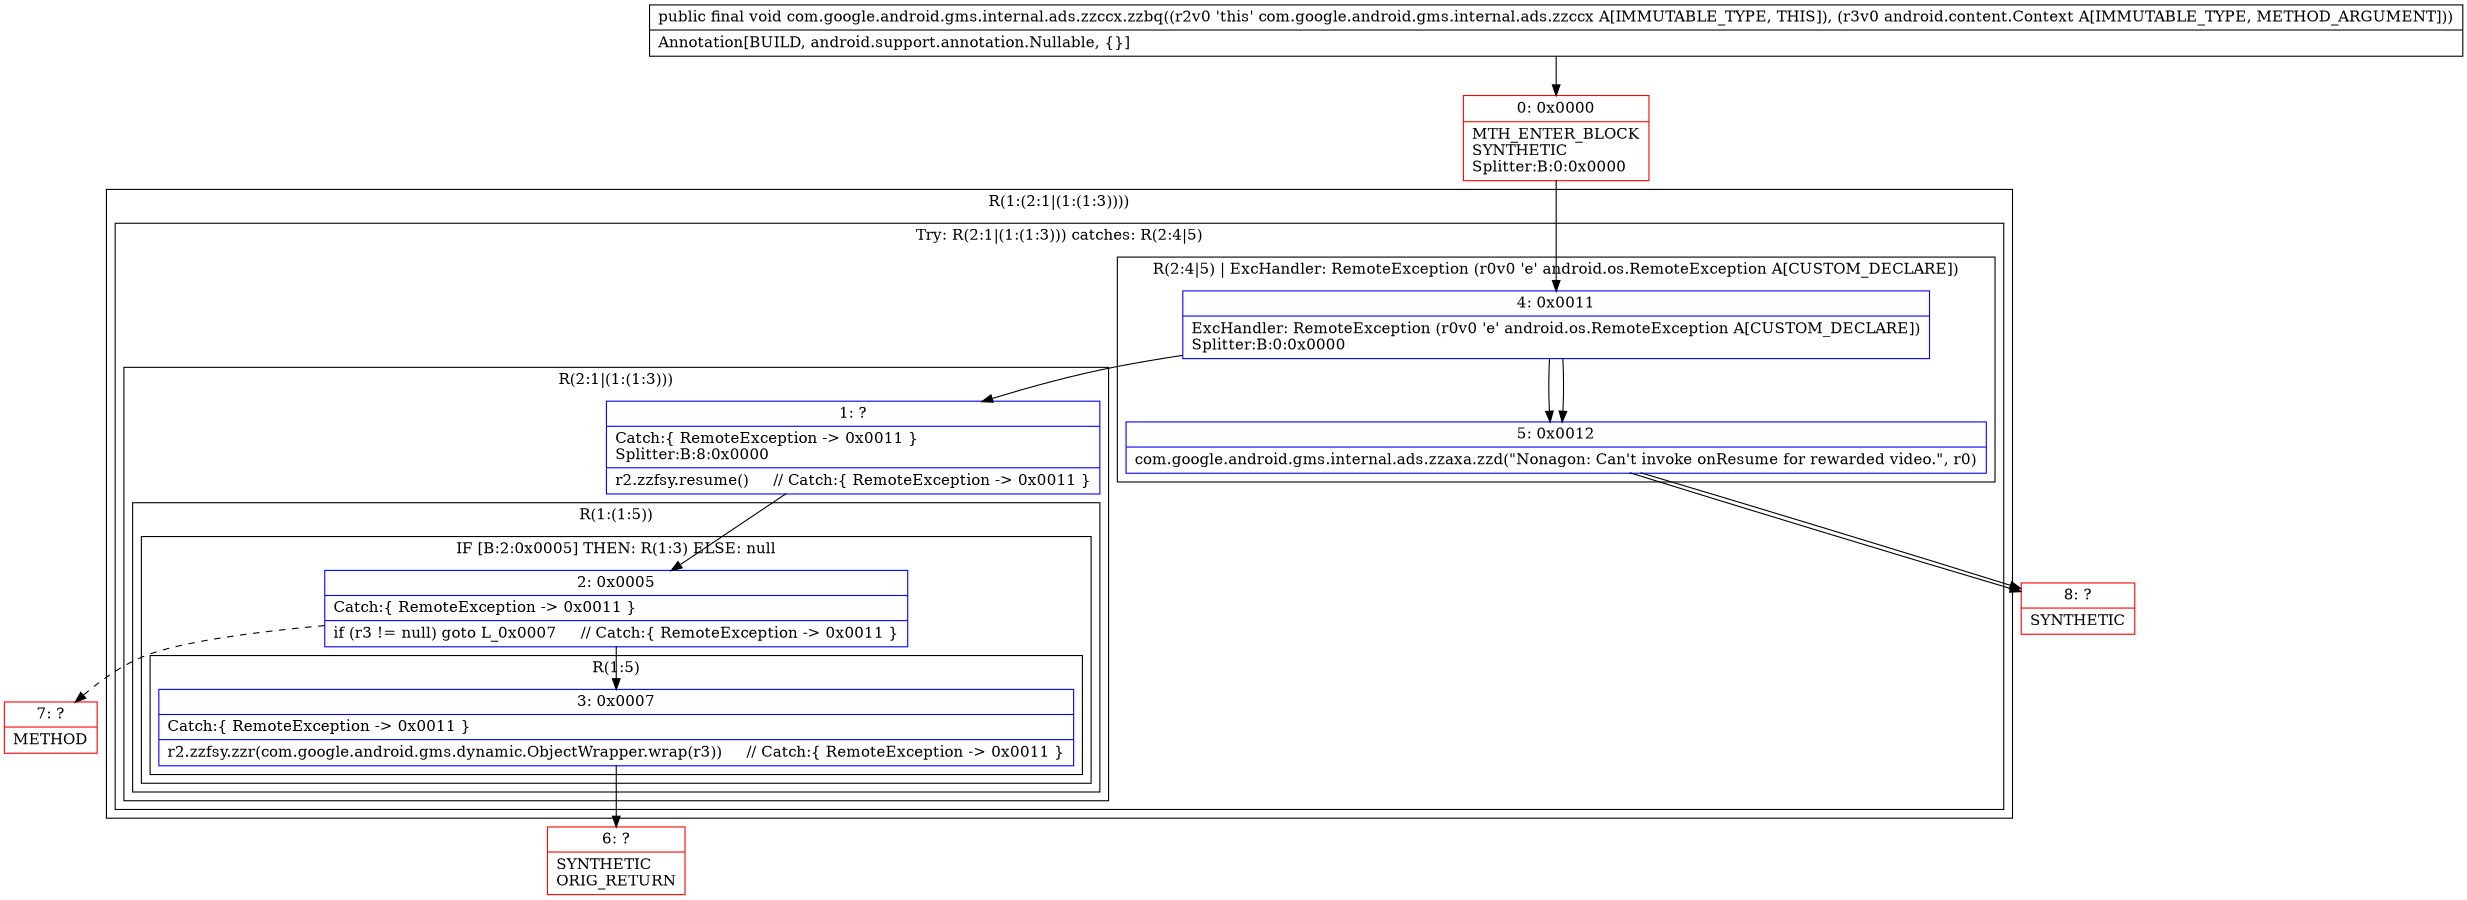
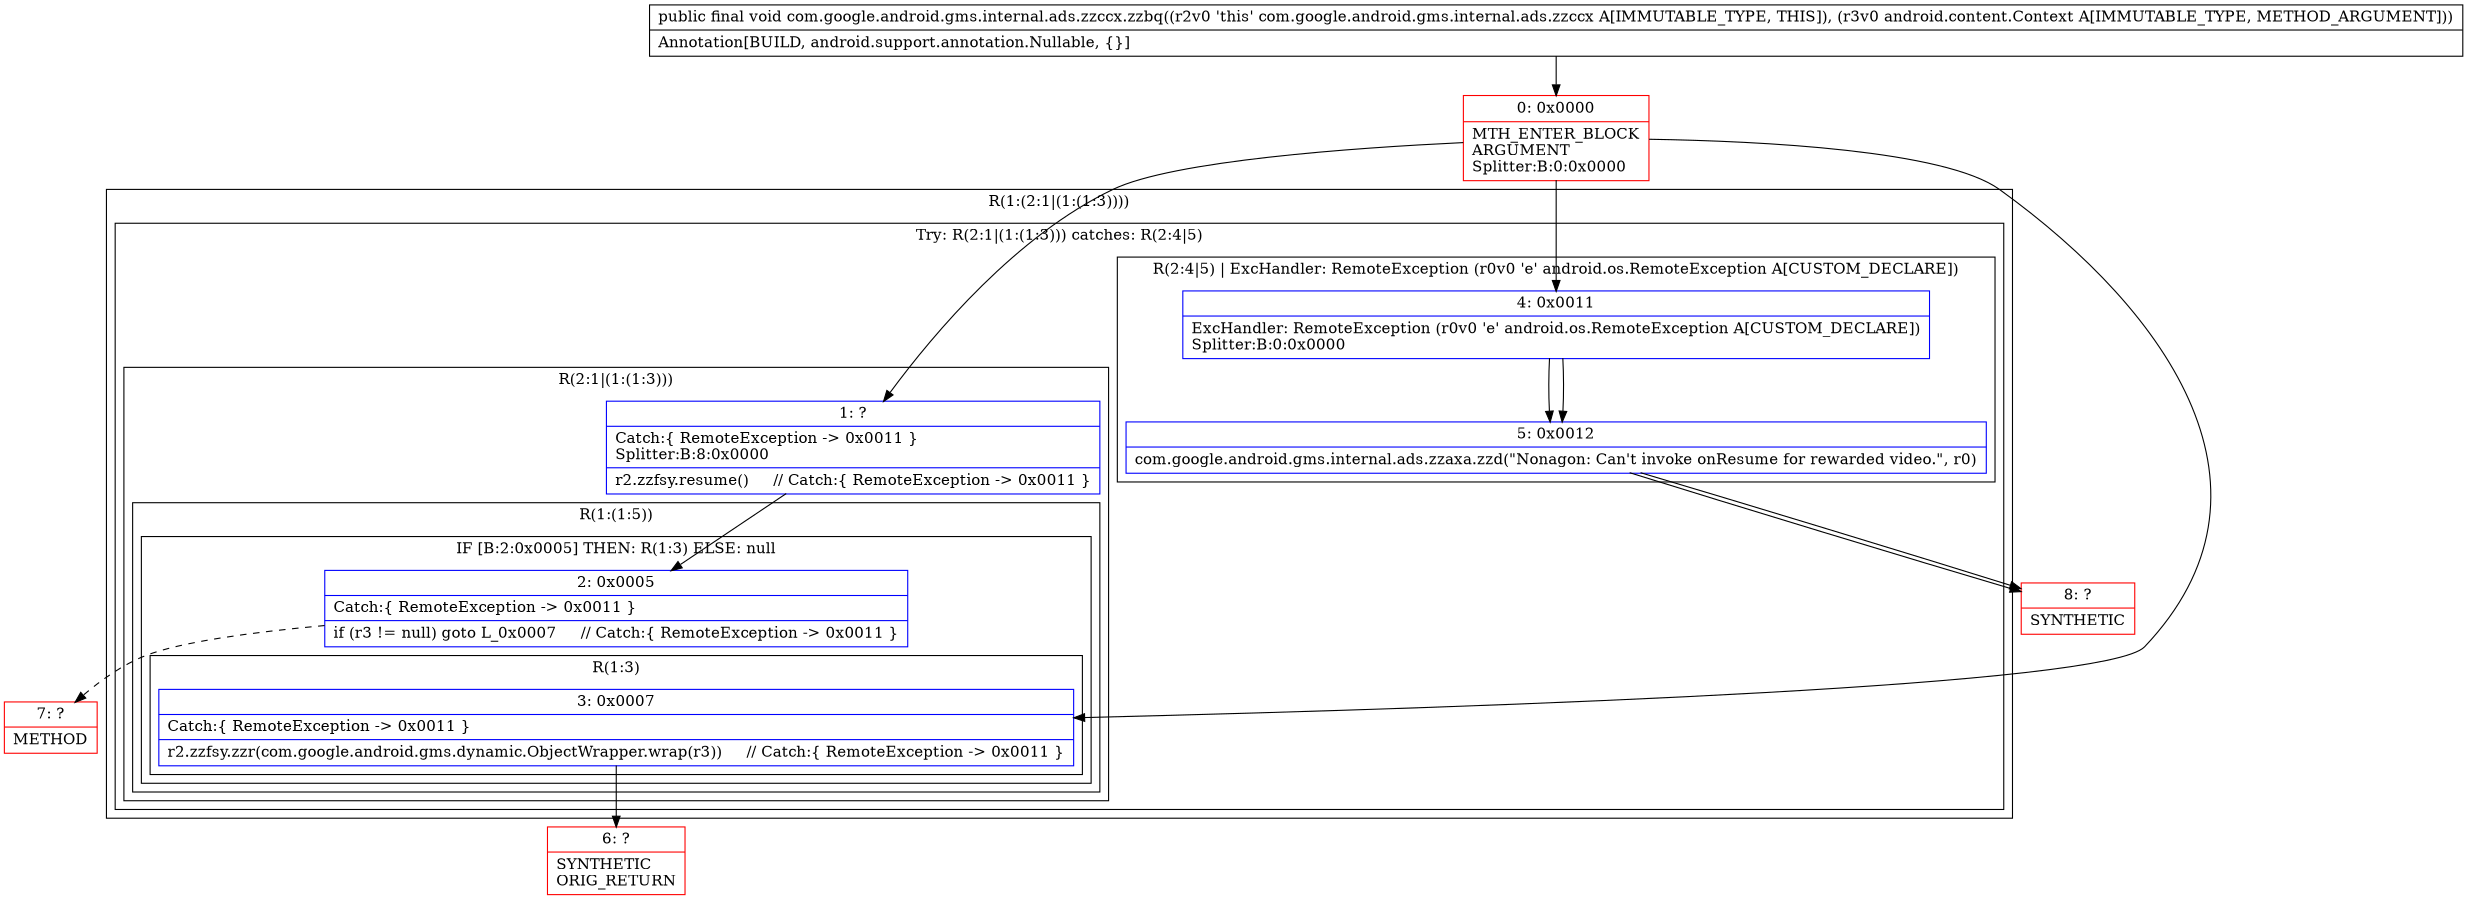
(1520, 151) -> (1521, 151)
(1082, 374) -> (1137, 181)
(616, 662) -> (2070, 666)
(616, 668) -> (616, 668)
